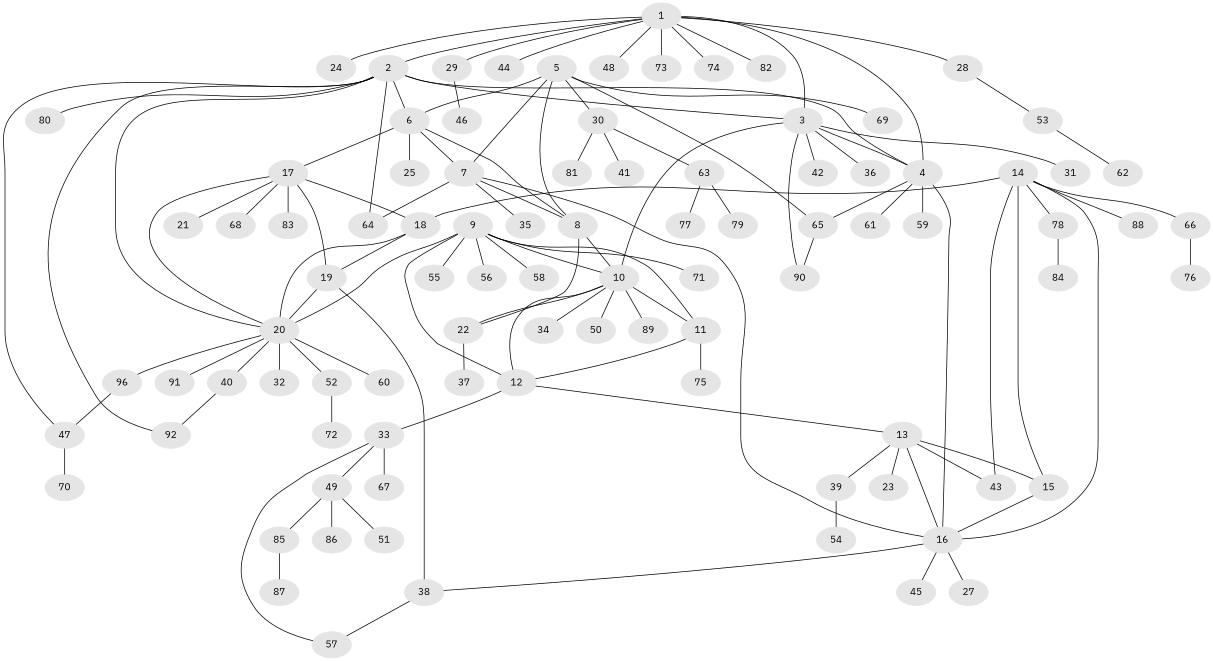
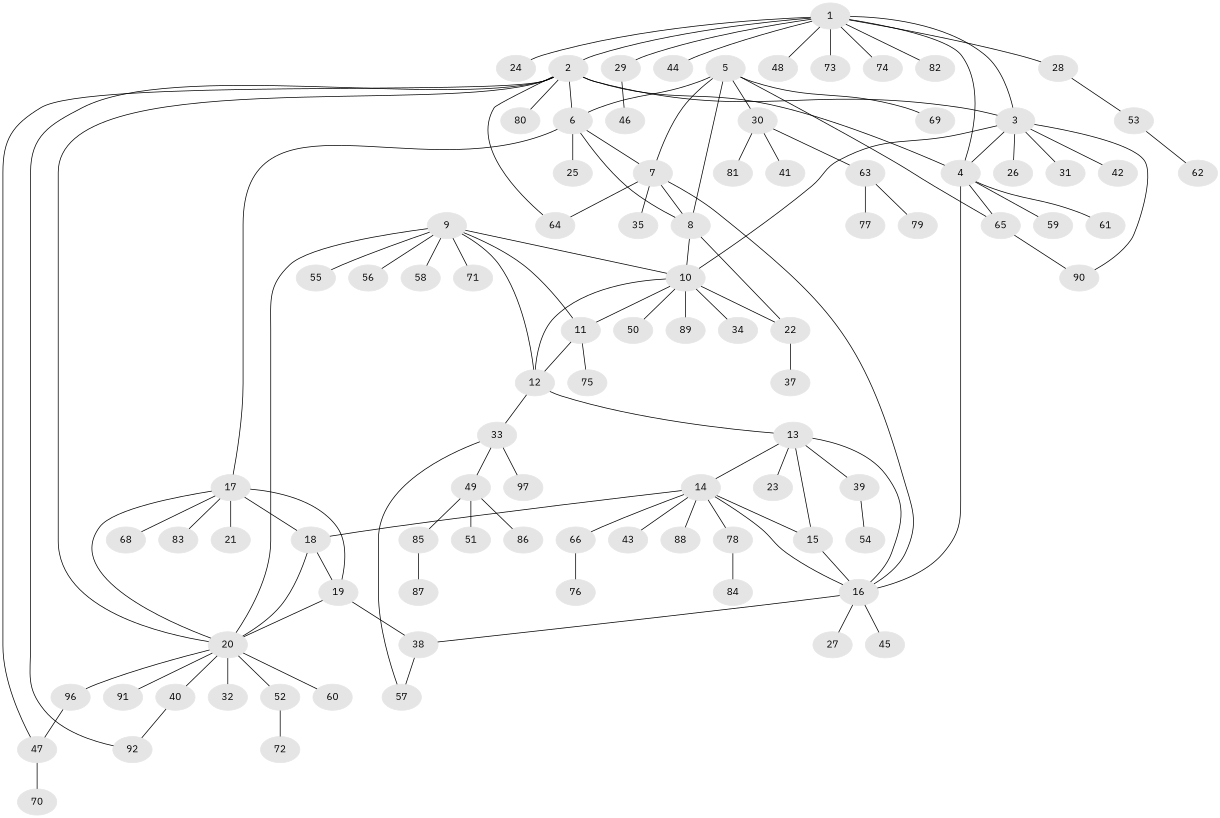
(870, 173) -> (1013, 173)
(949, 461) -> (747, 461)
(384, 488) -> (523, 488)
